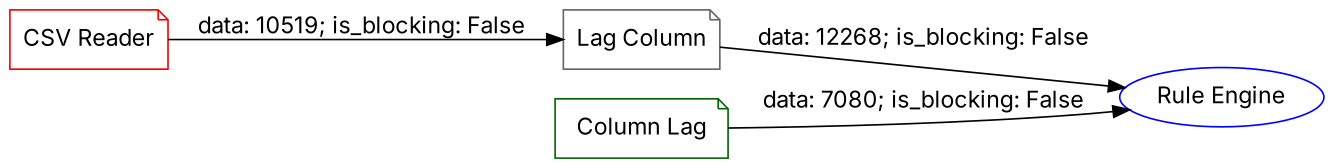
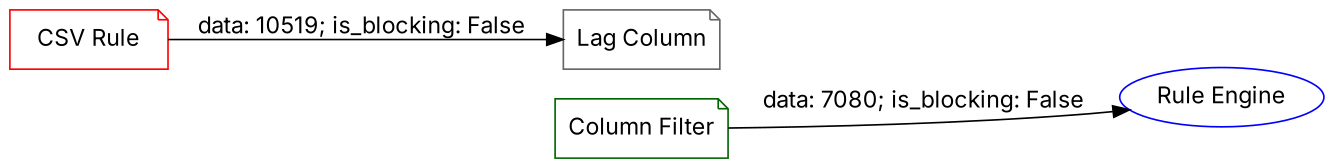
(89, 40) -> (89, 40)
(914, 67) -> none
(642, 128) -> (642, 128)
